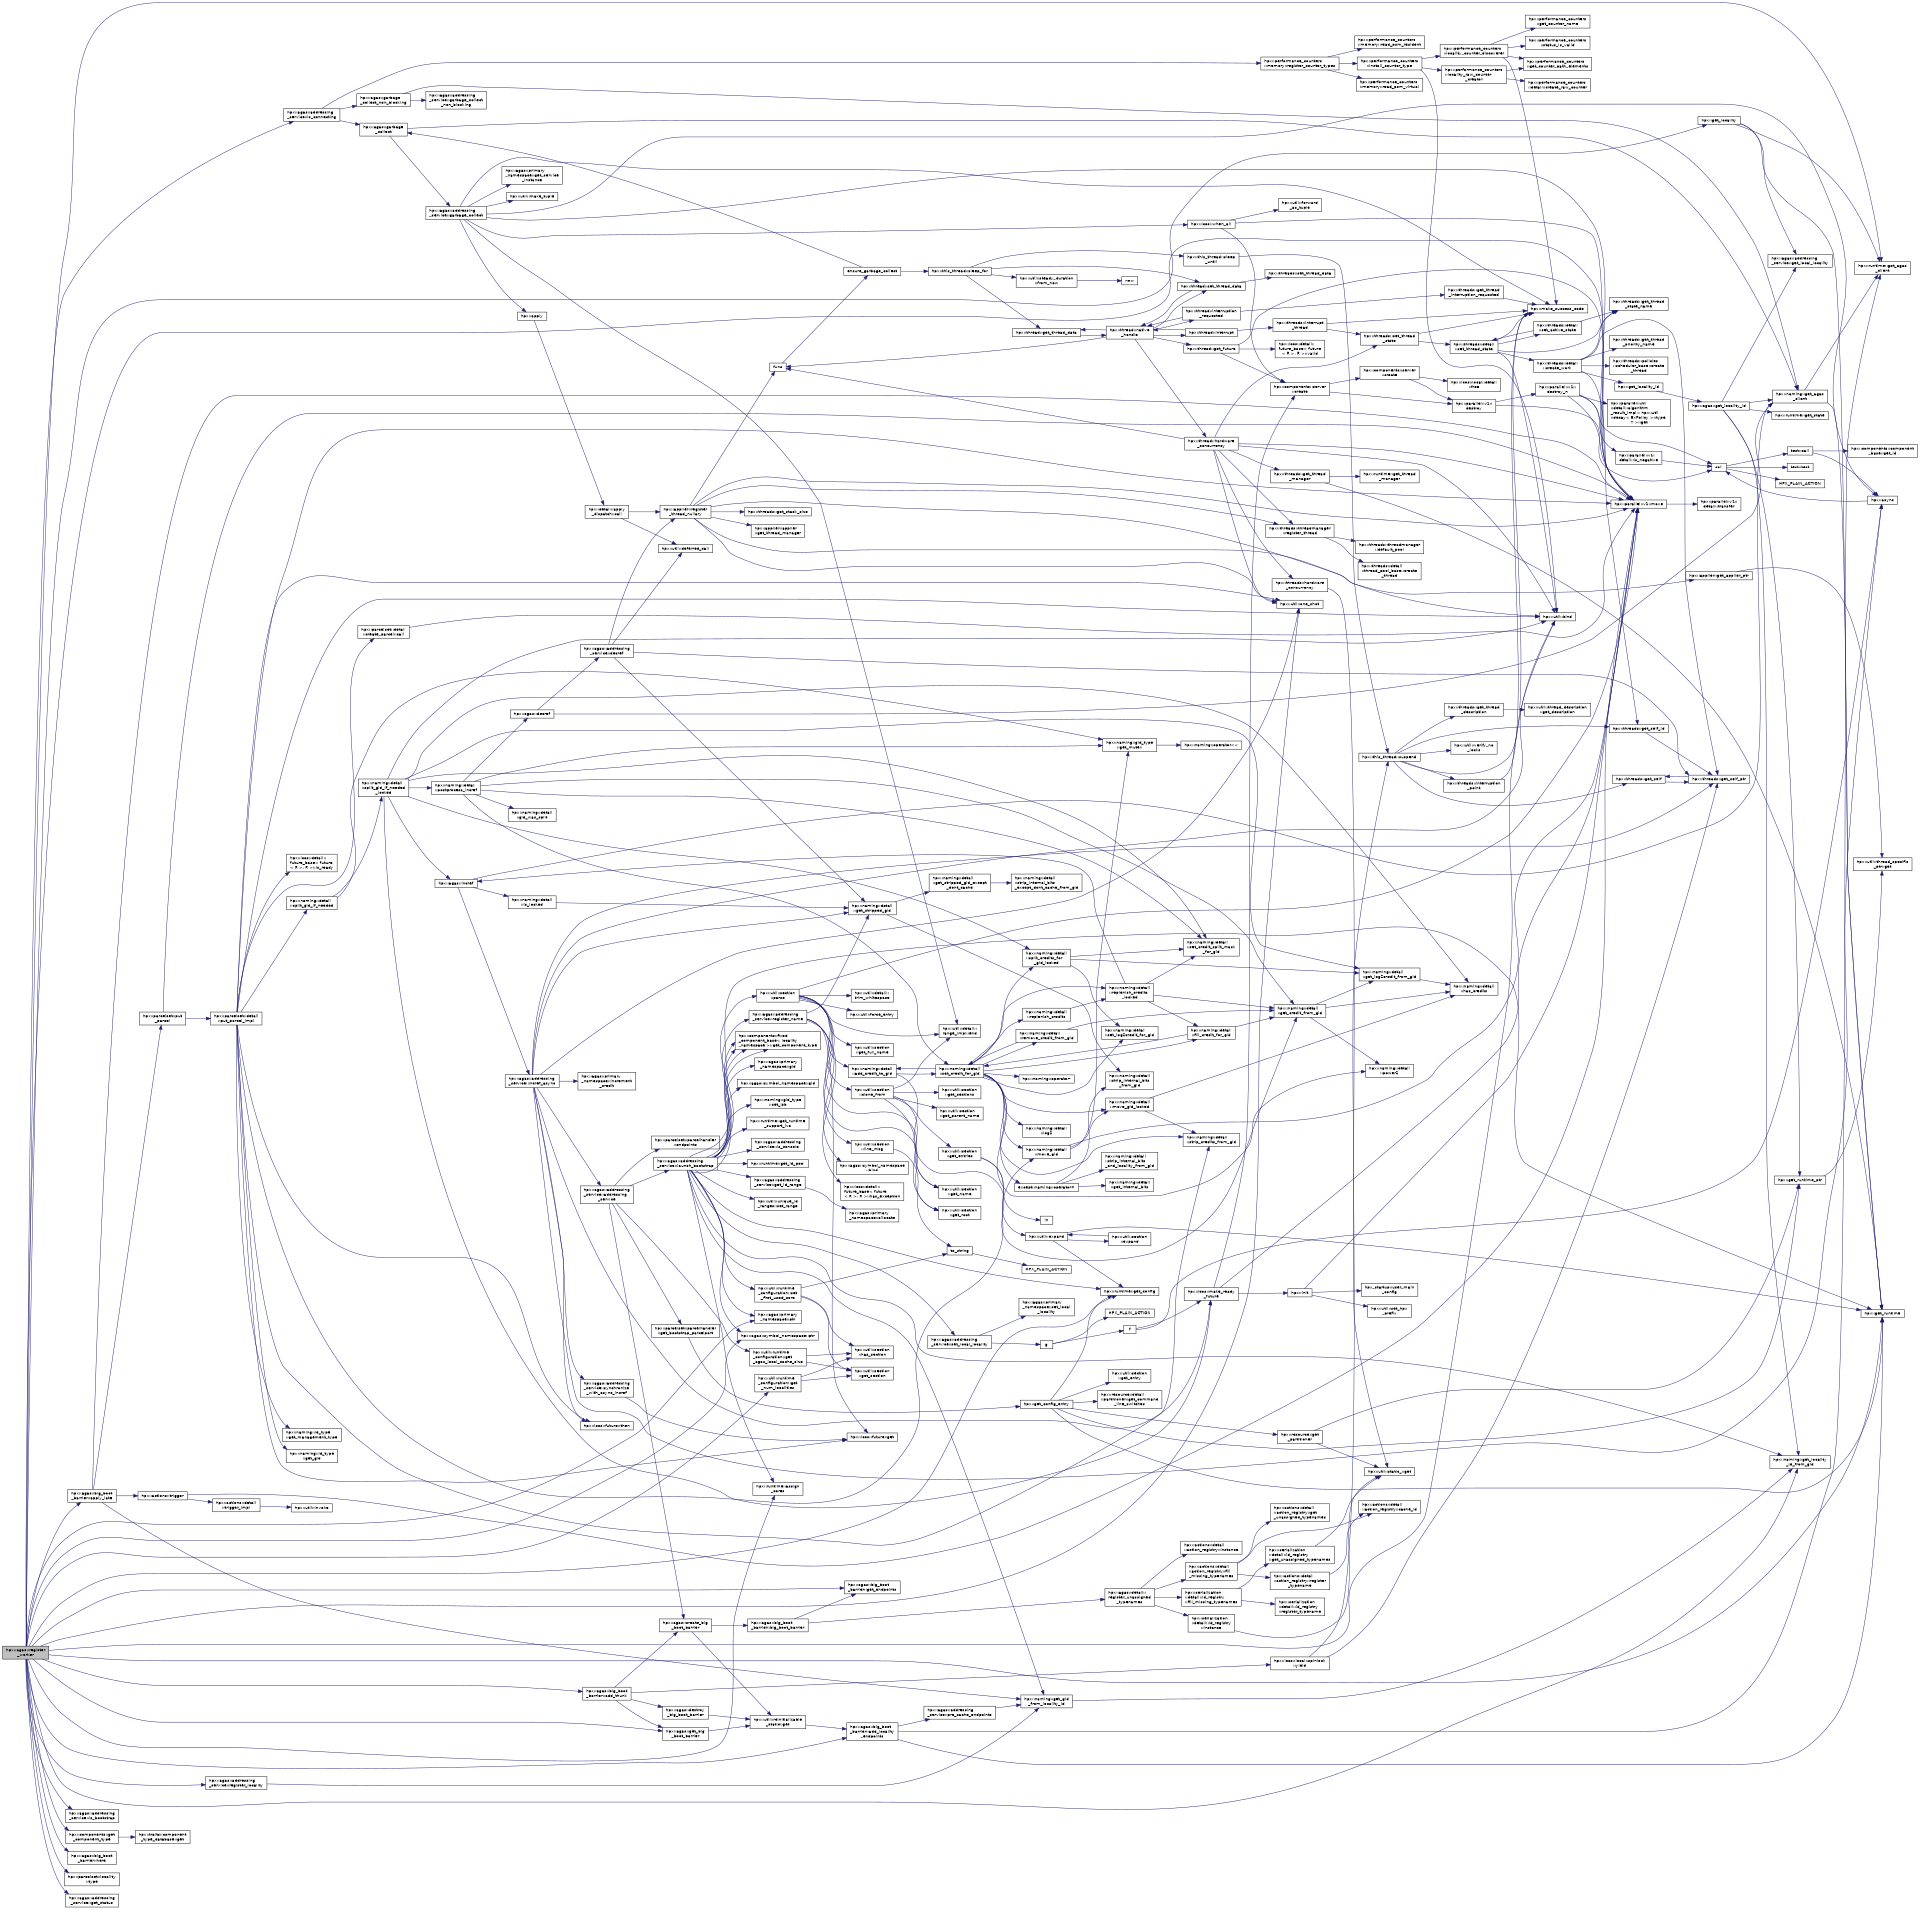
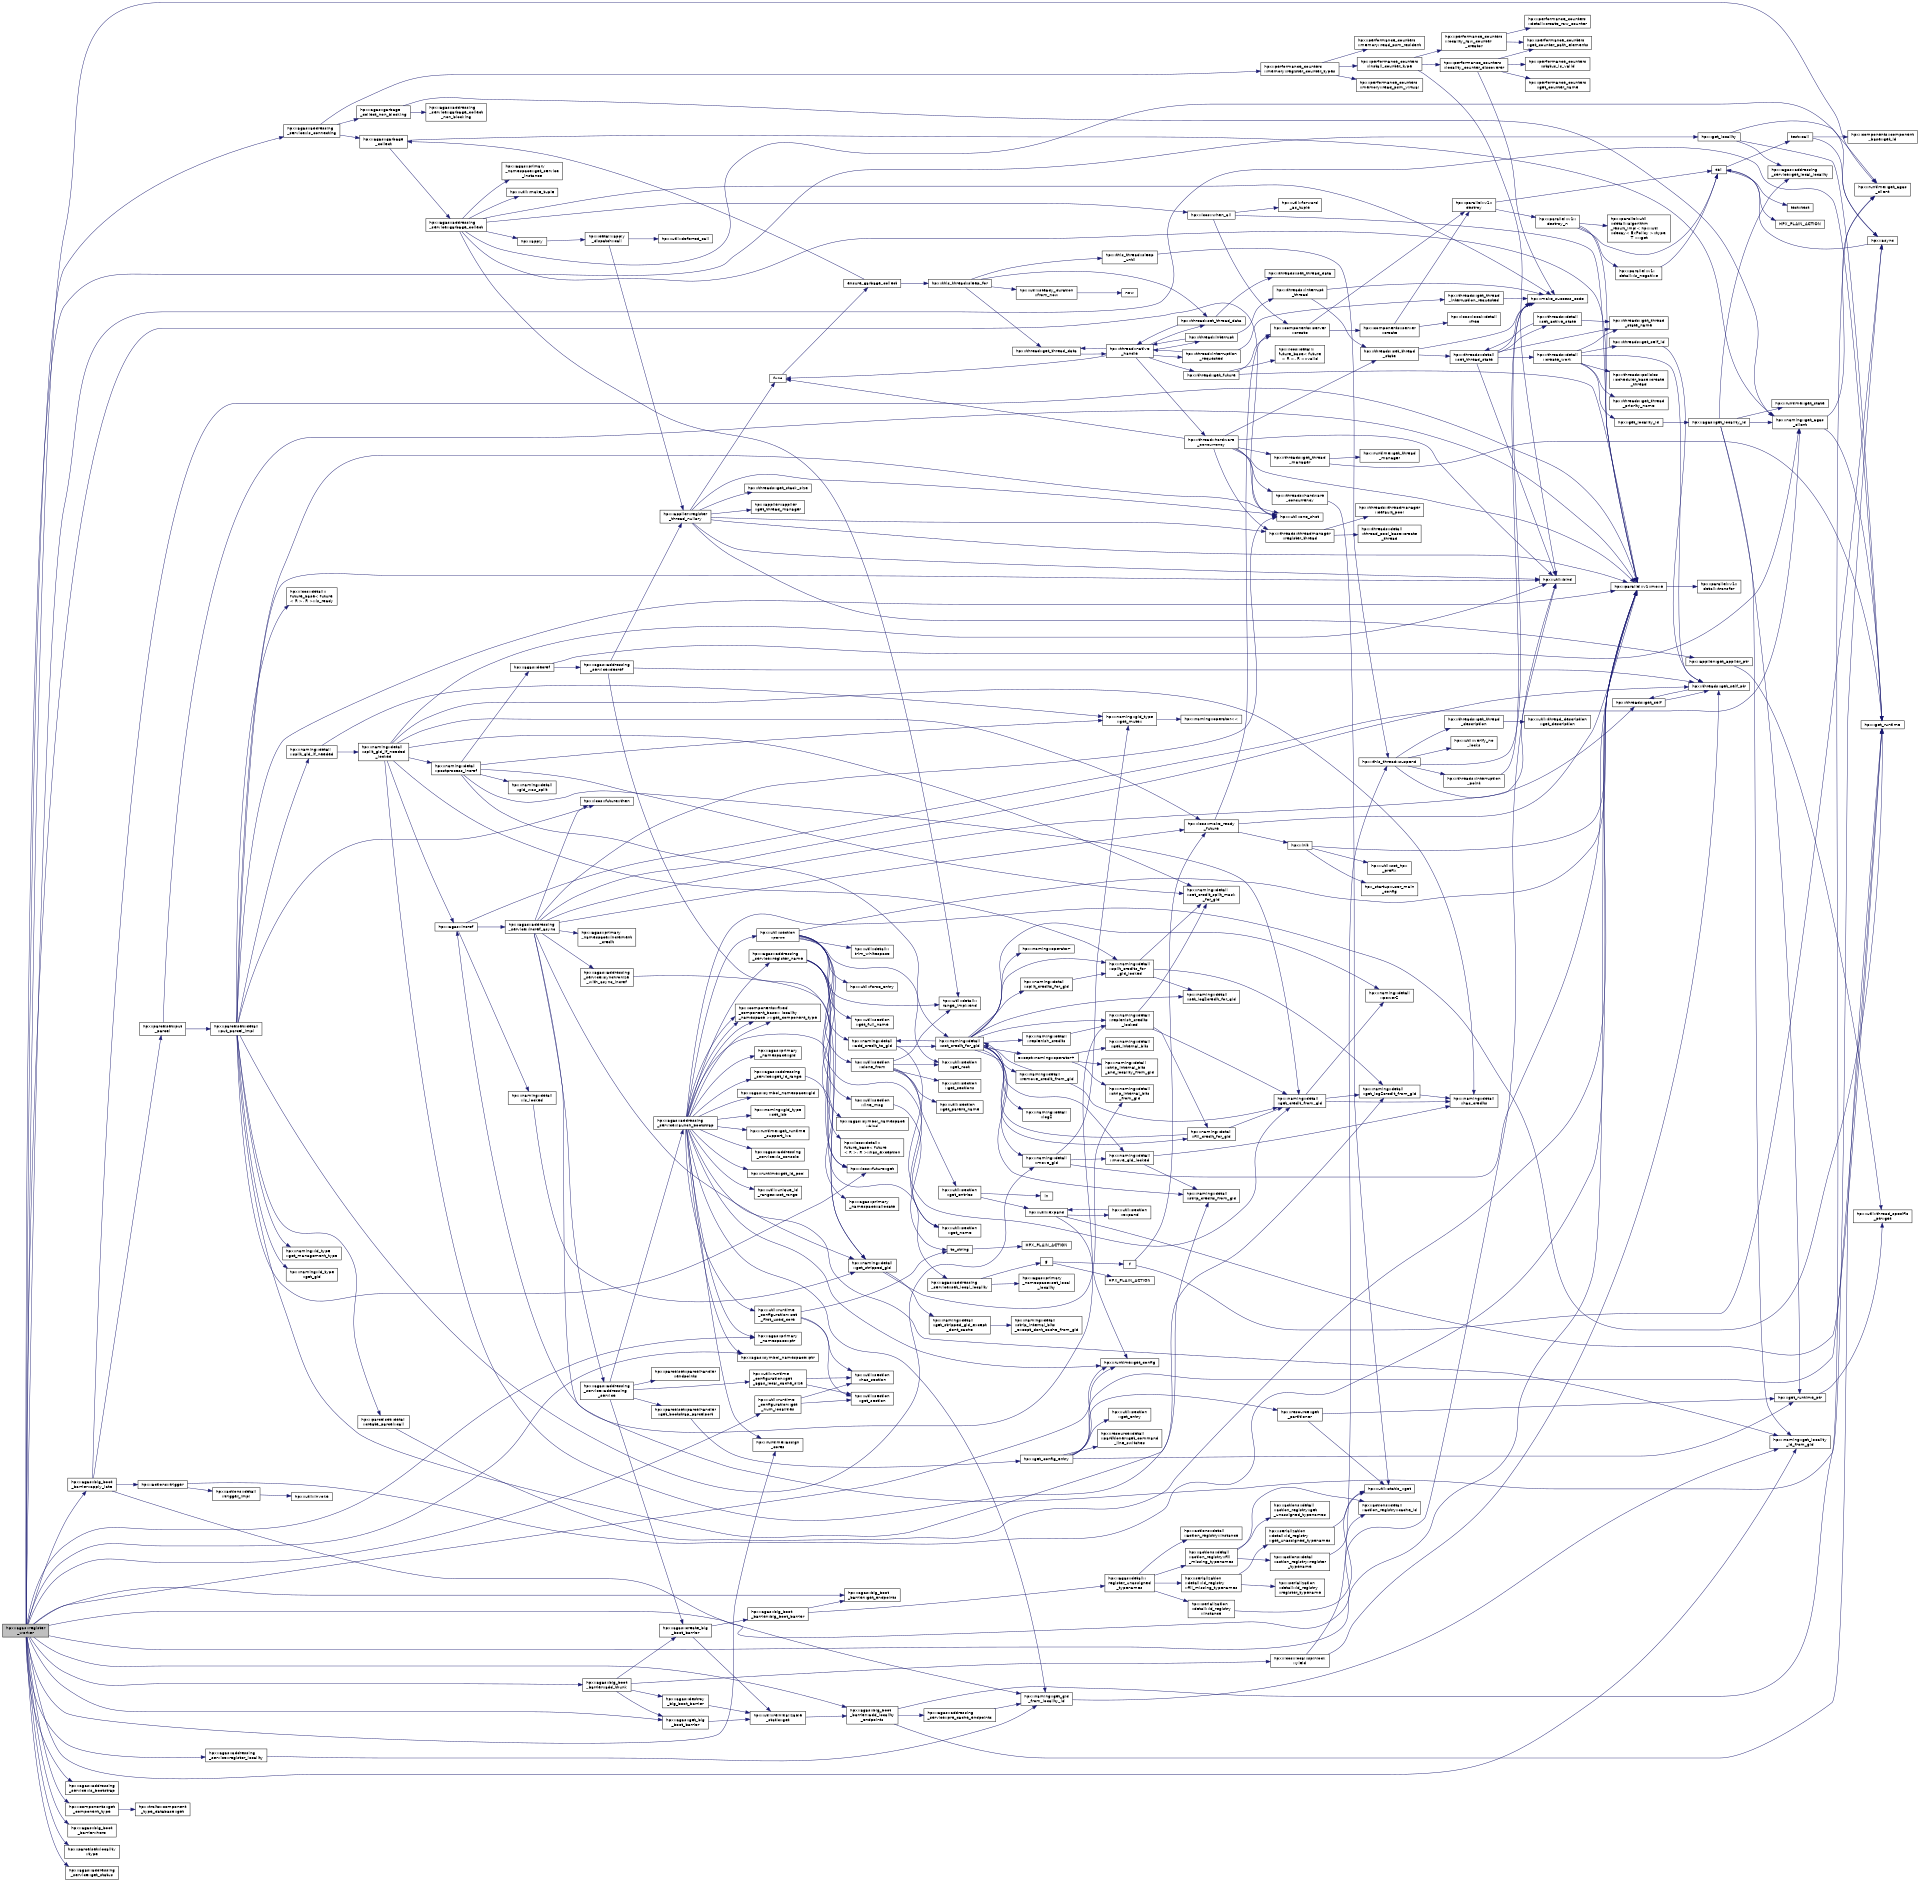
(644, 602) -> none
(1499, 728) -> none
none -> (1047, 984)
